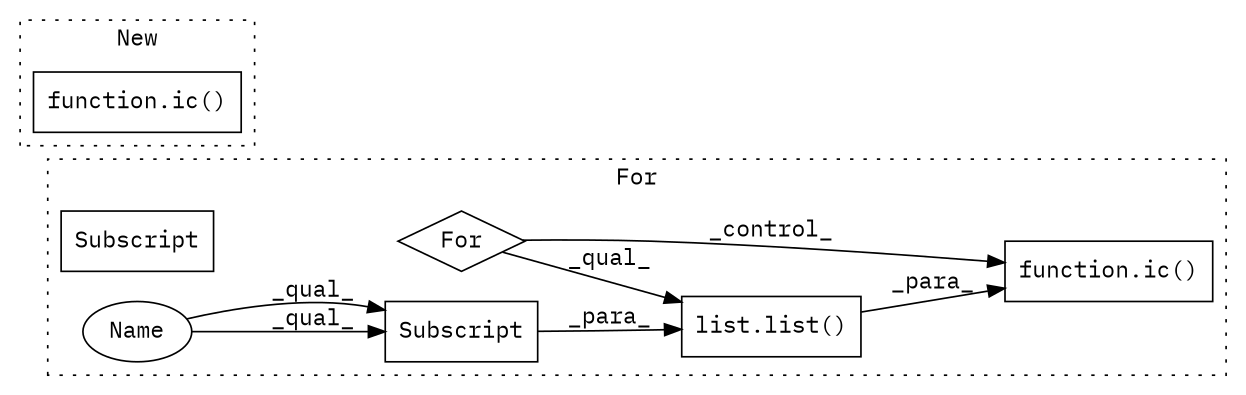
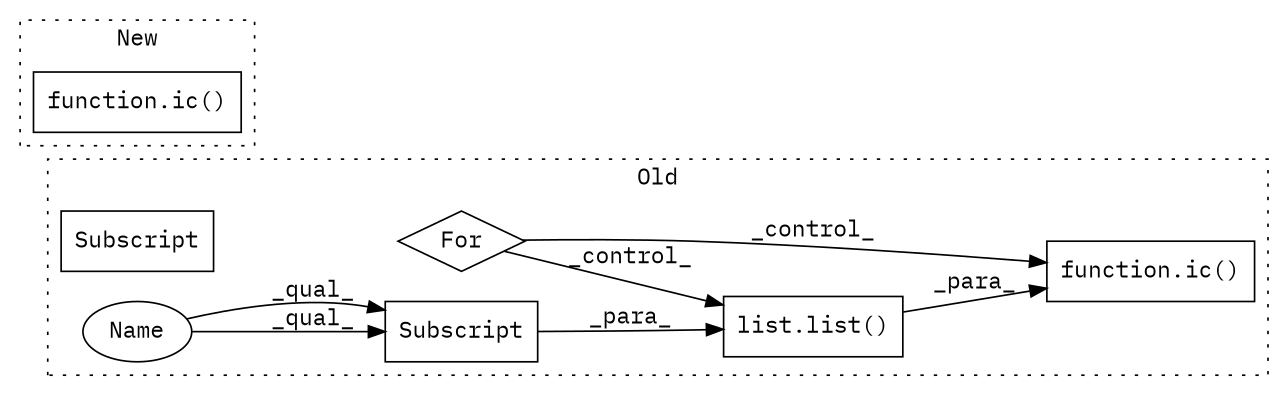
(637, 178) -> (658, 178)
(610, 259) -> (631, 257)
